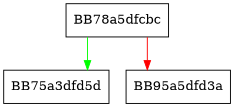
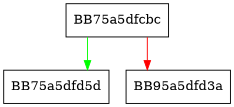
(117, 20) -> (117, 20)
(56, 87) -> (56, 87)
